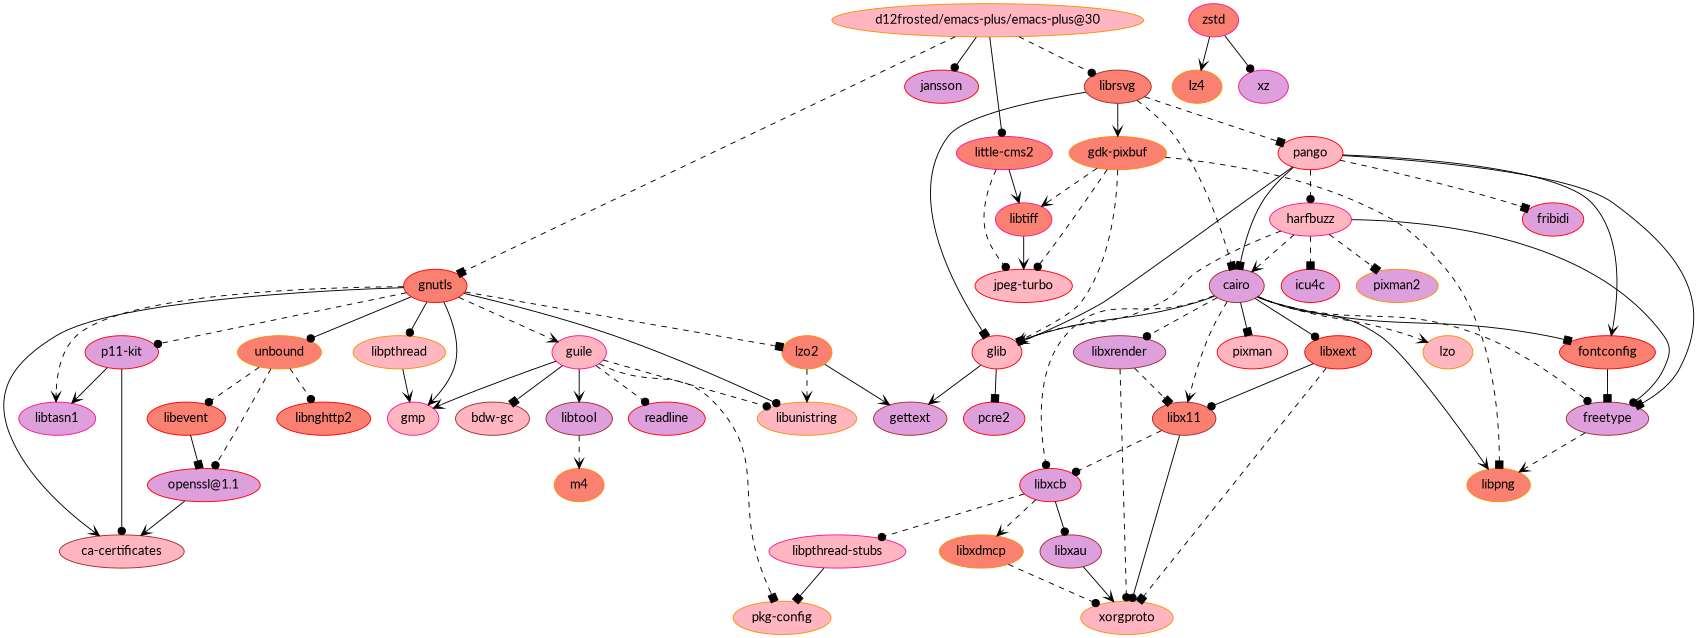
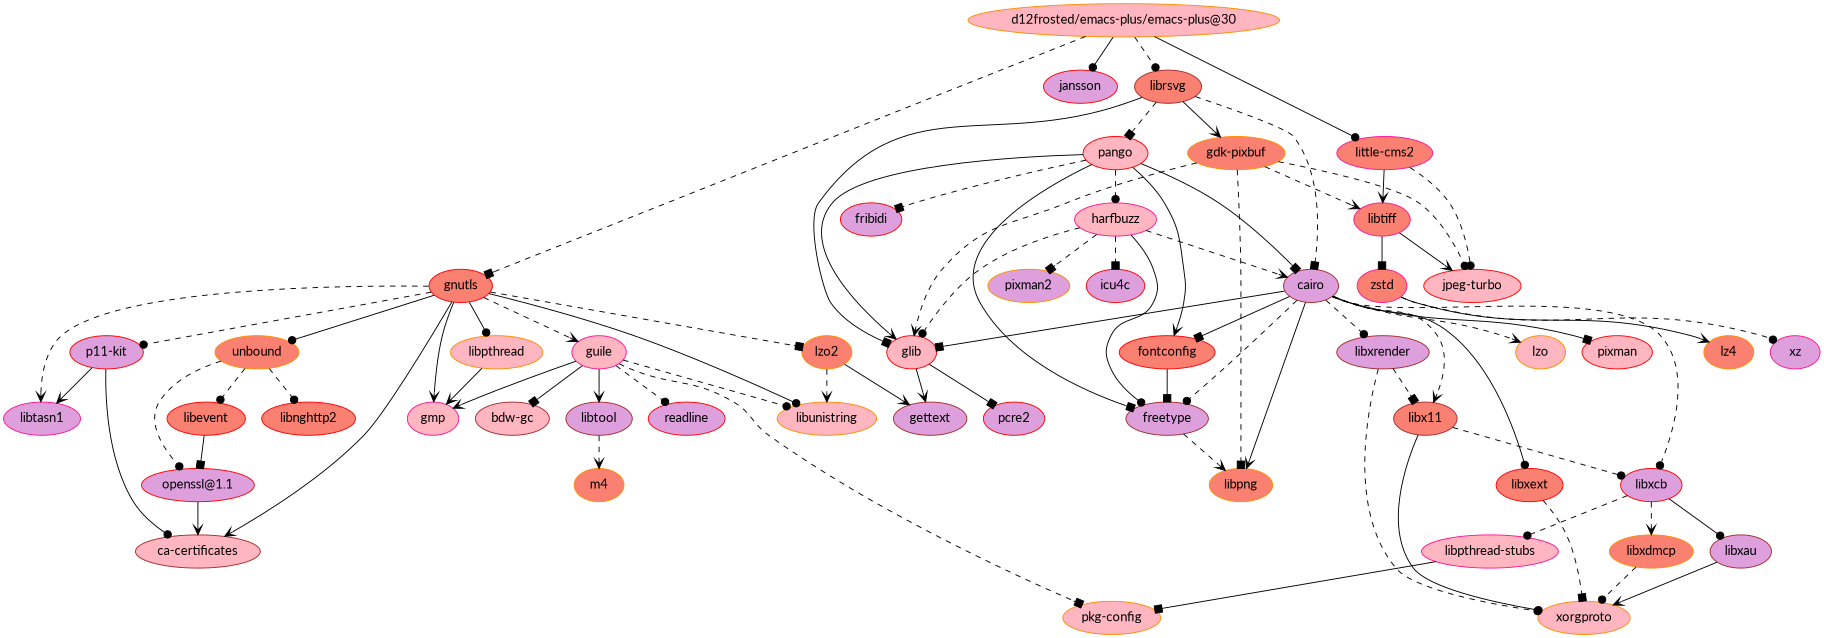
(1236, 50) -> (1650, 319)
none -> (1382, 248)
(1264, 384) -> none
